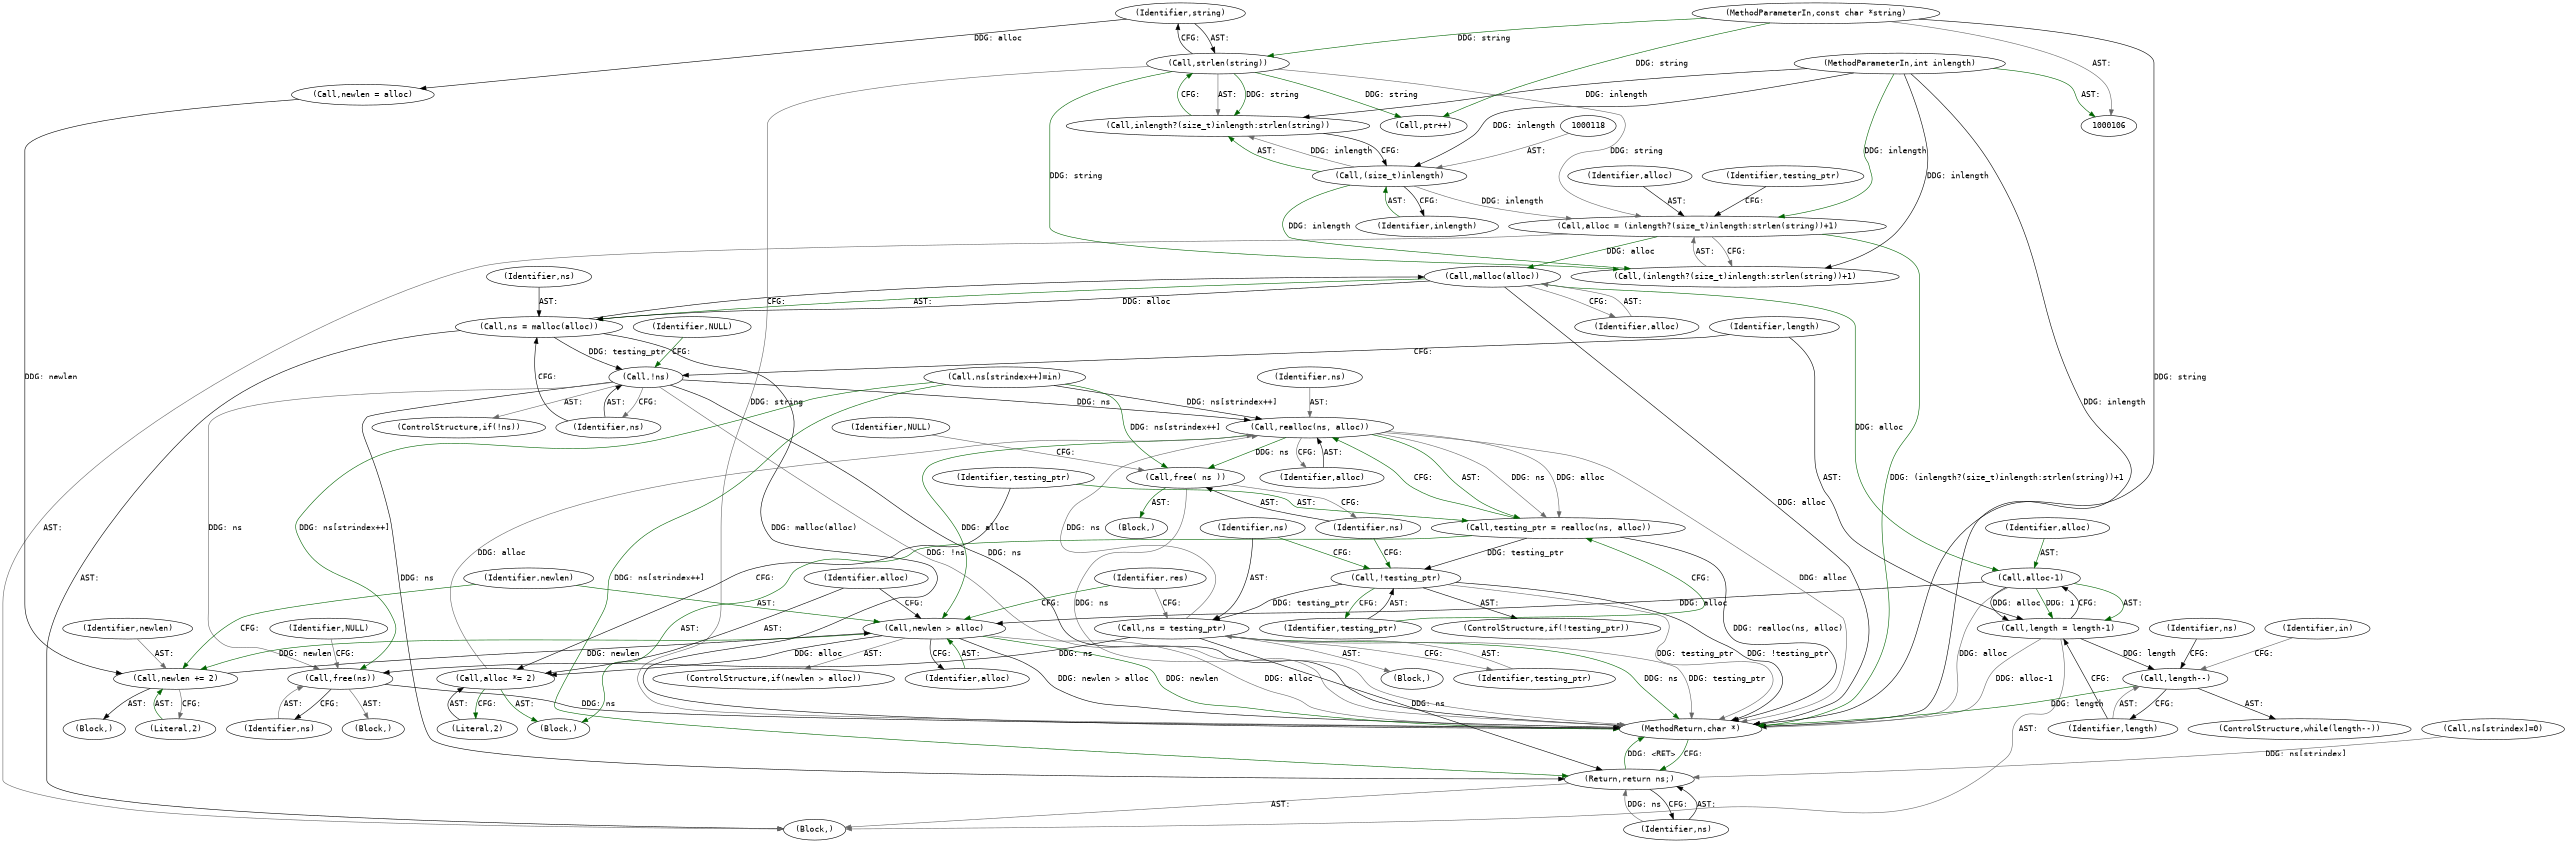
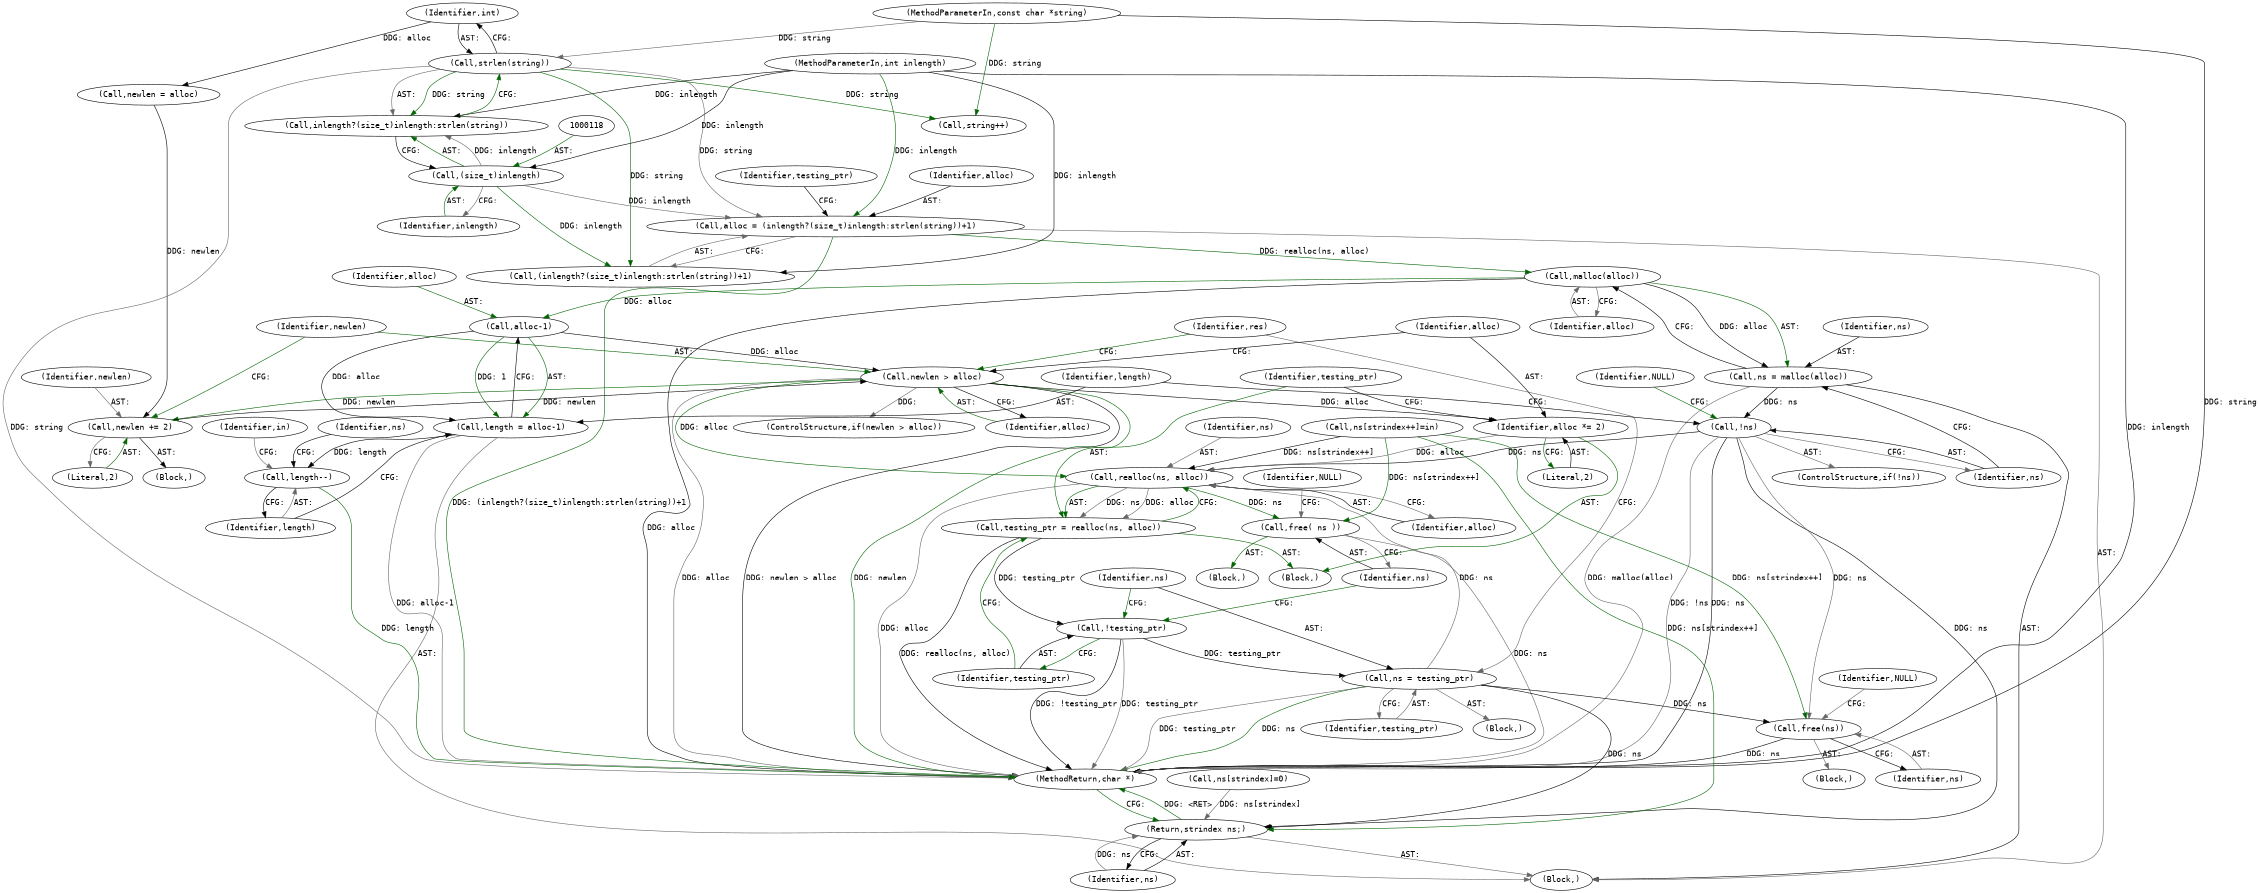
(1180, 13) -> (462, 13)
(1490, 31) -> (741, 39)
(1424, 126) -> (974, 126)
(2109, 126) -> none
(1506, 153) -> (547, 151)
(1415, 197) -> (477, 201)
(1631, 252) -> (1315, 252)
(627, 352) -> (1781, 402)
(993, 451) -> (763, 459)
(1546, 629) -> none
(2058, 629) -> (511, 428)
(876, 654) -> (910, 402)
(496, 679) -> (1551, 428)
(700, 702) -> (1585, 716)
(1951, 704) -> none
(2300, 729) -> none
(1629, 779) -> (1196, 830)
